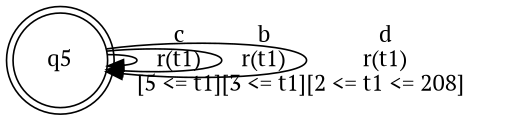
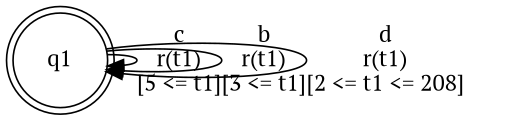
(60, 60) -> (60, 60)
